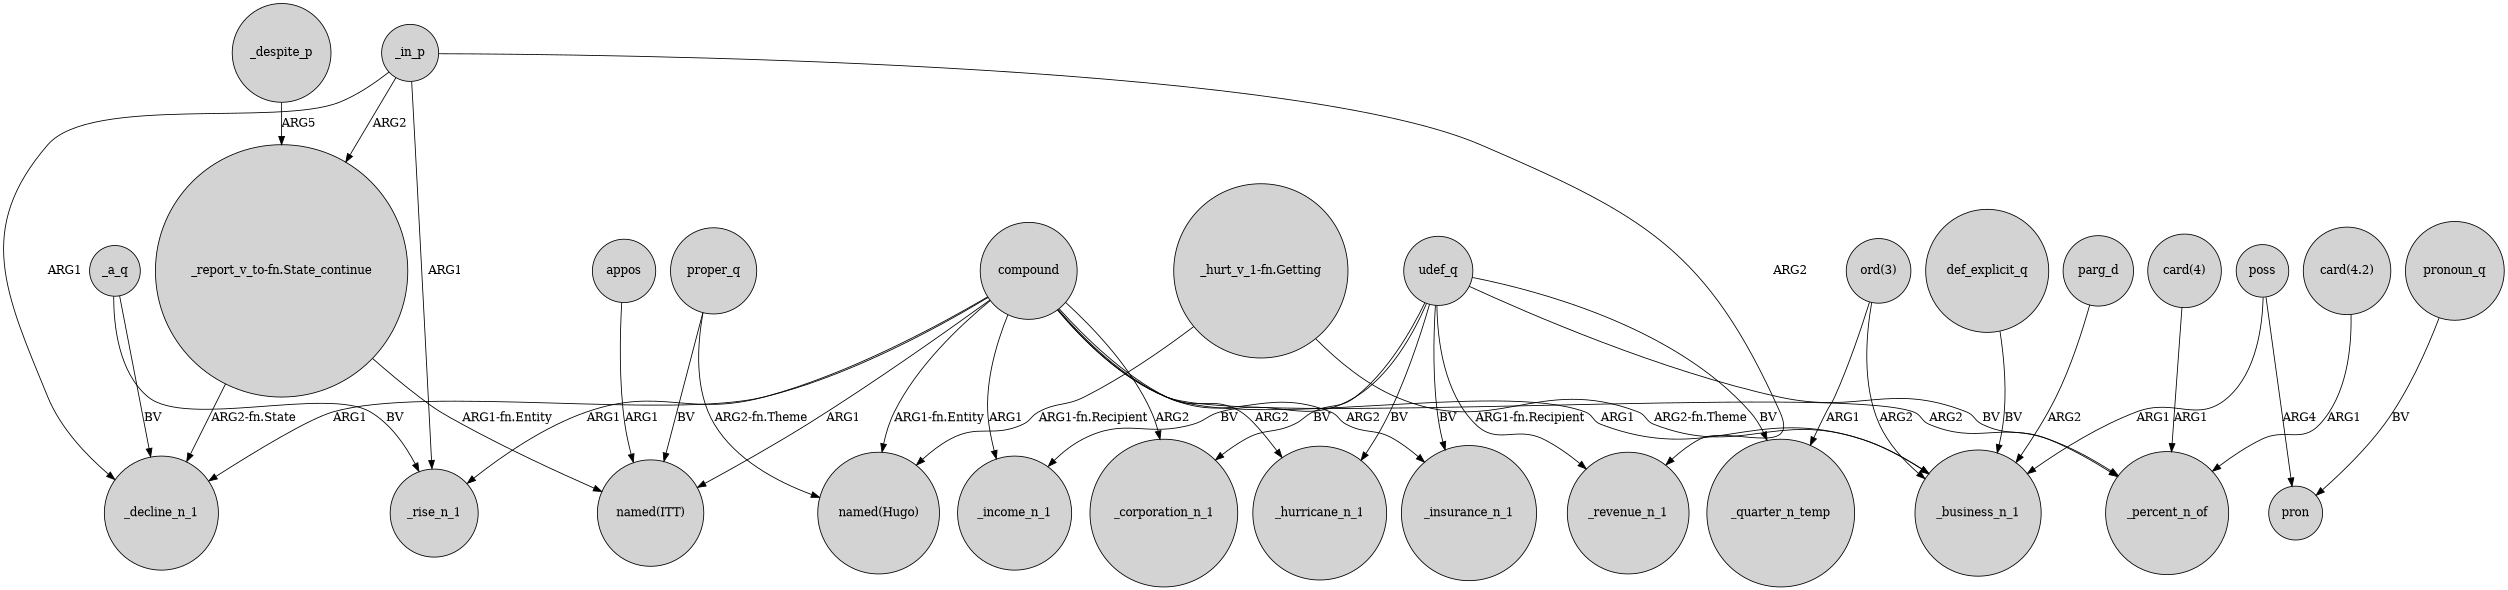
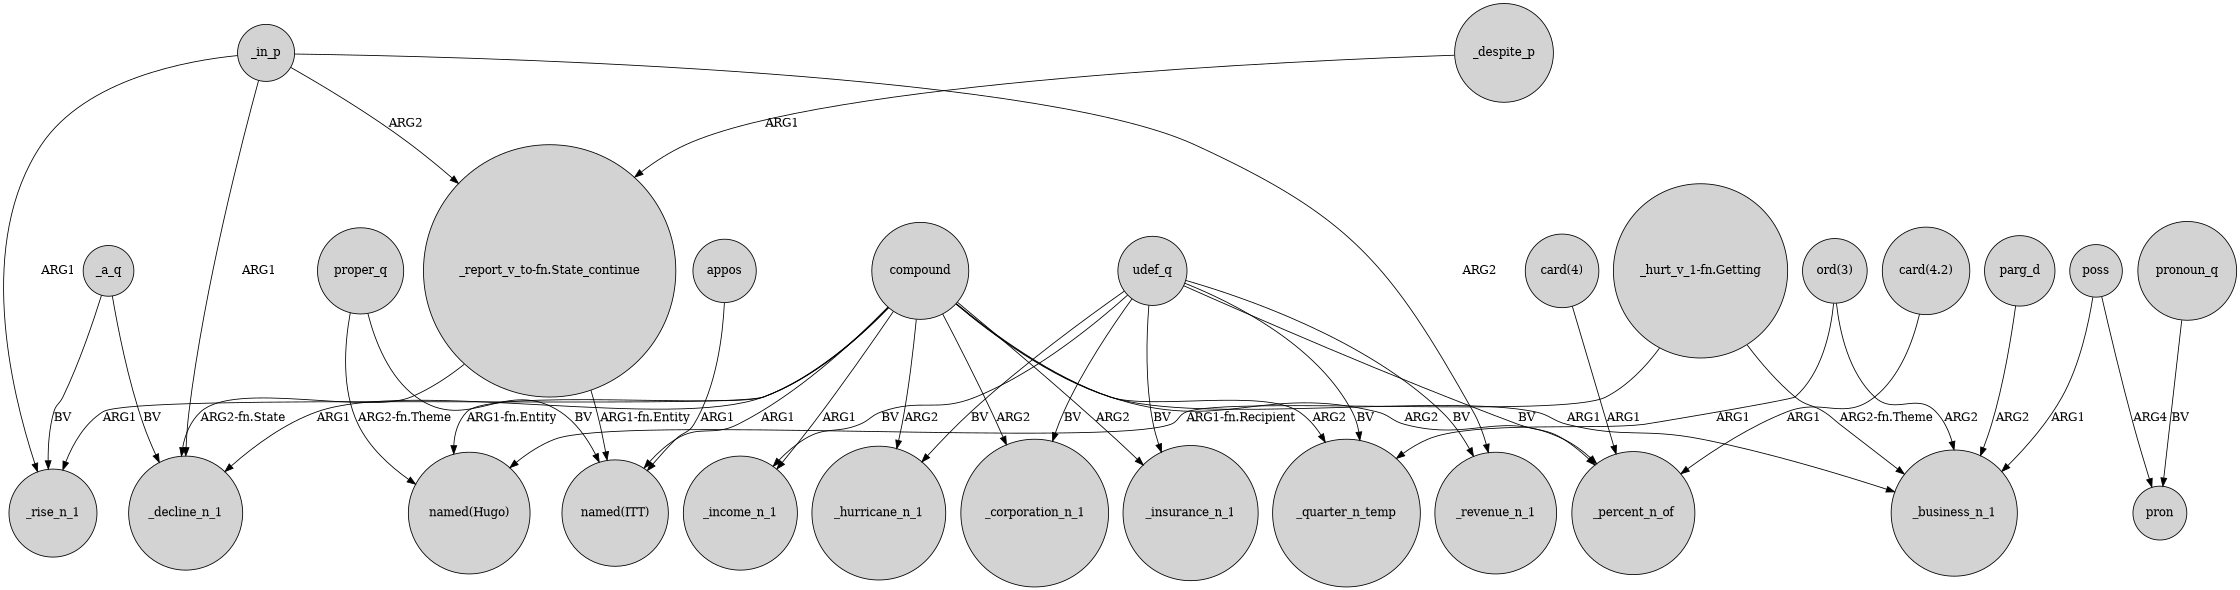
(299, 124) -> (782, 124)
(1987, 271) -> none
none -> (1171, 401)
(1530, 418) -> (1461, 418)
